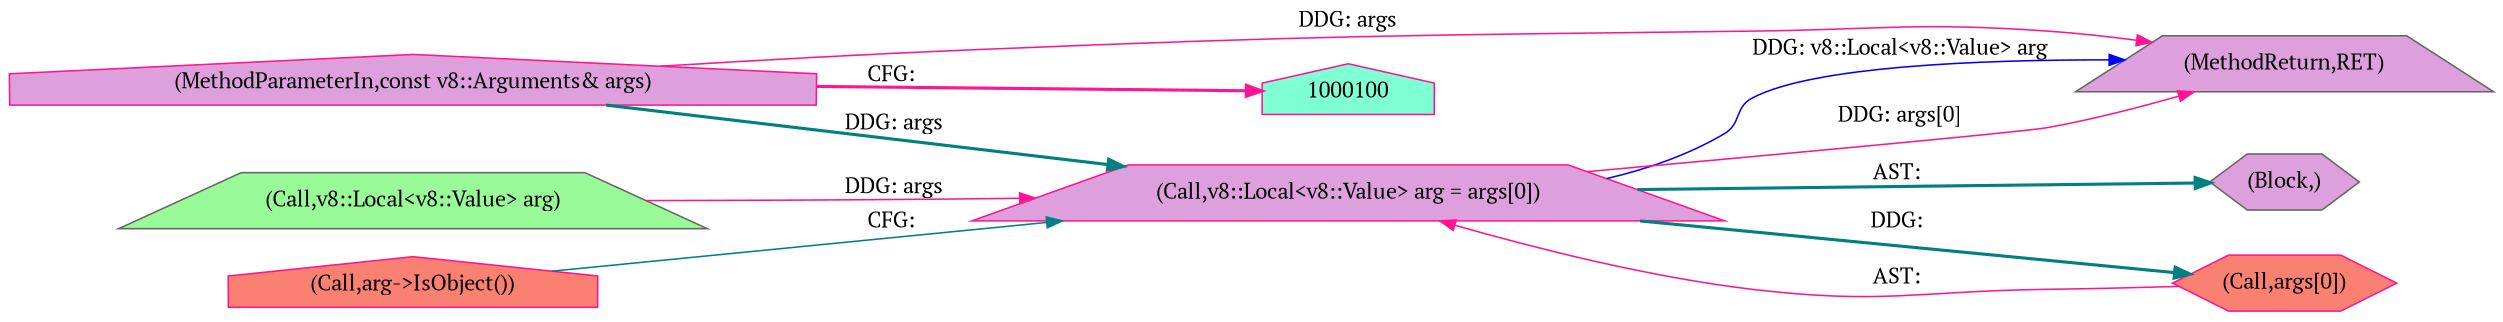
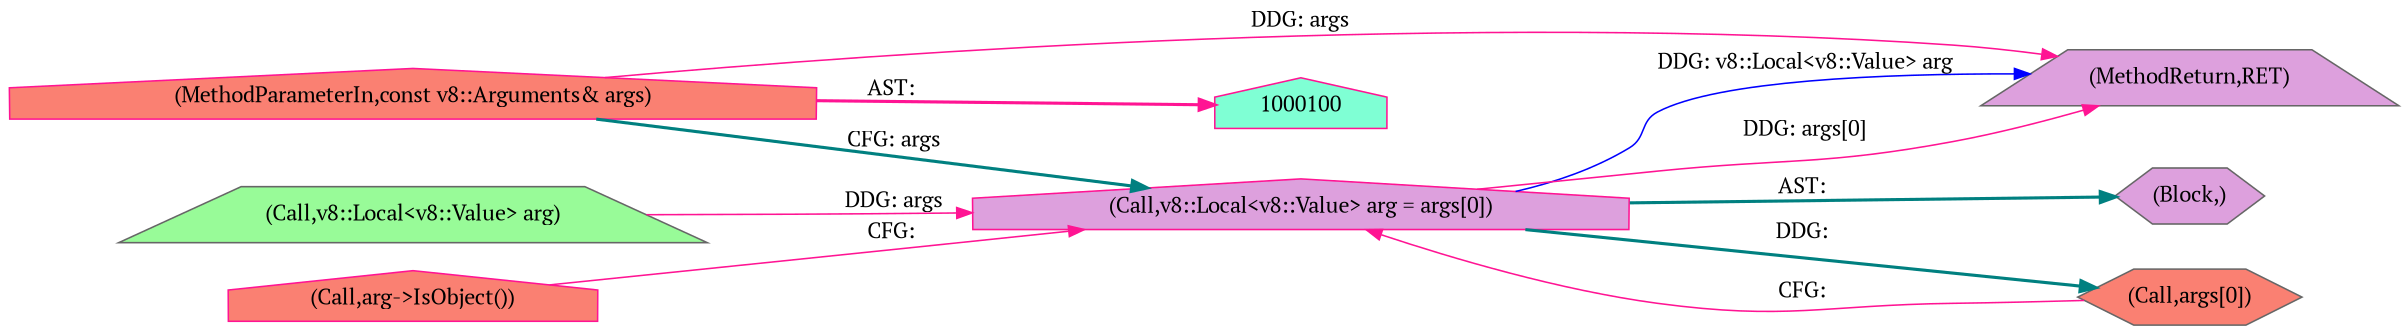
(894, 75) -> (894, 89)
(413, 82) -> (413, 96)
(894, 124) -> (894, 141)
(1348, 193) -> (1301, 207)
(799, 247) -> (809, 258)
(1900, 278) -> (1805, 292)
(2285, 283) -> (2190, 297)
